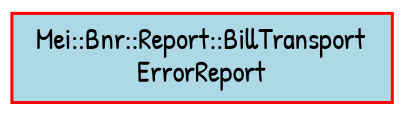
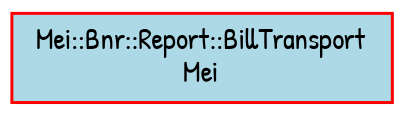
(202, 58) -> (202, 58)
